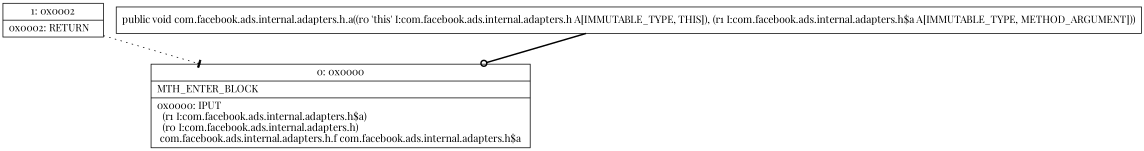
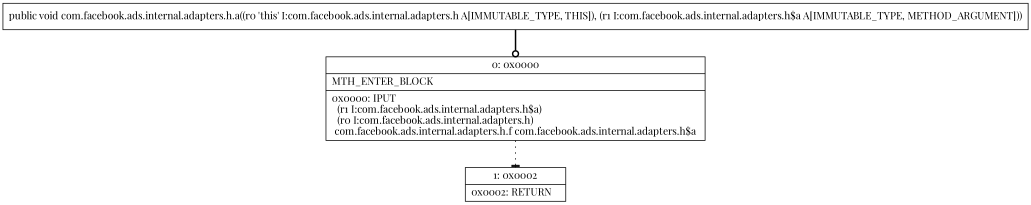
(150, 49) -> (516, 152)
